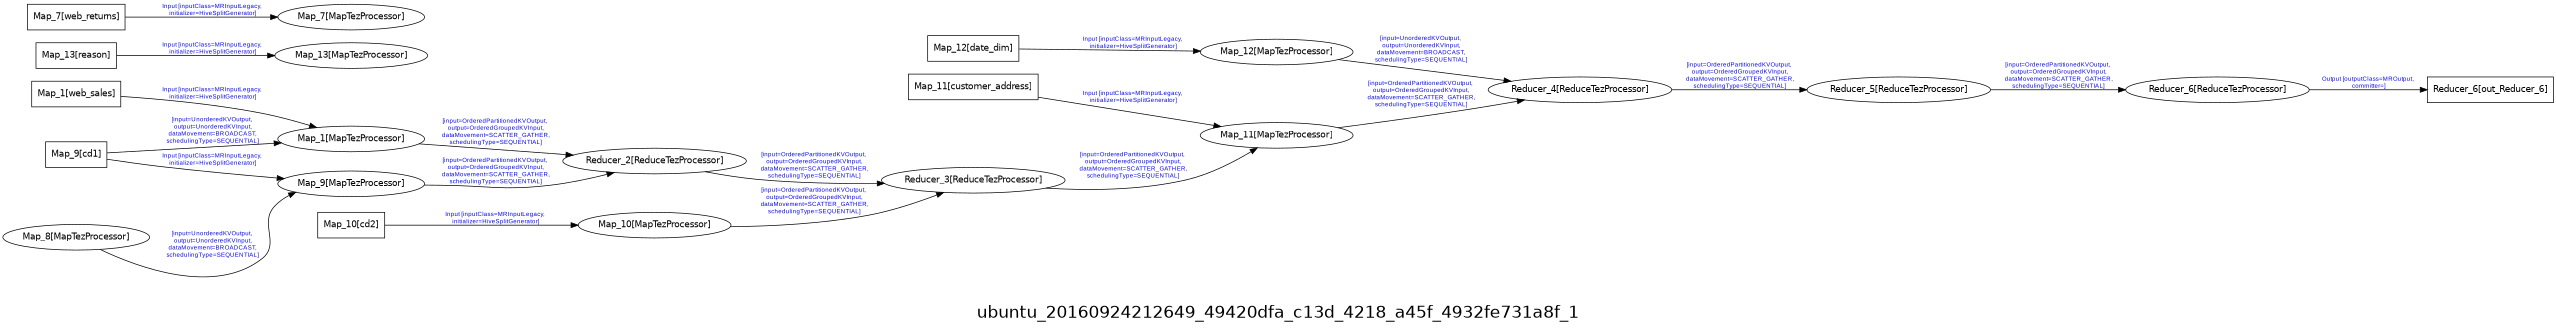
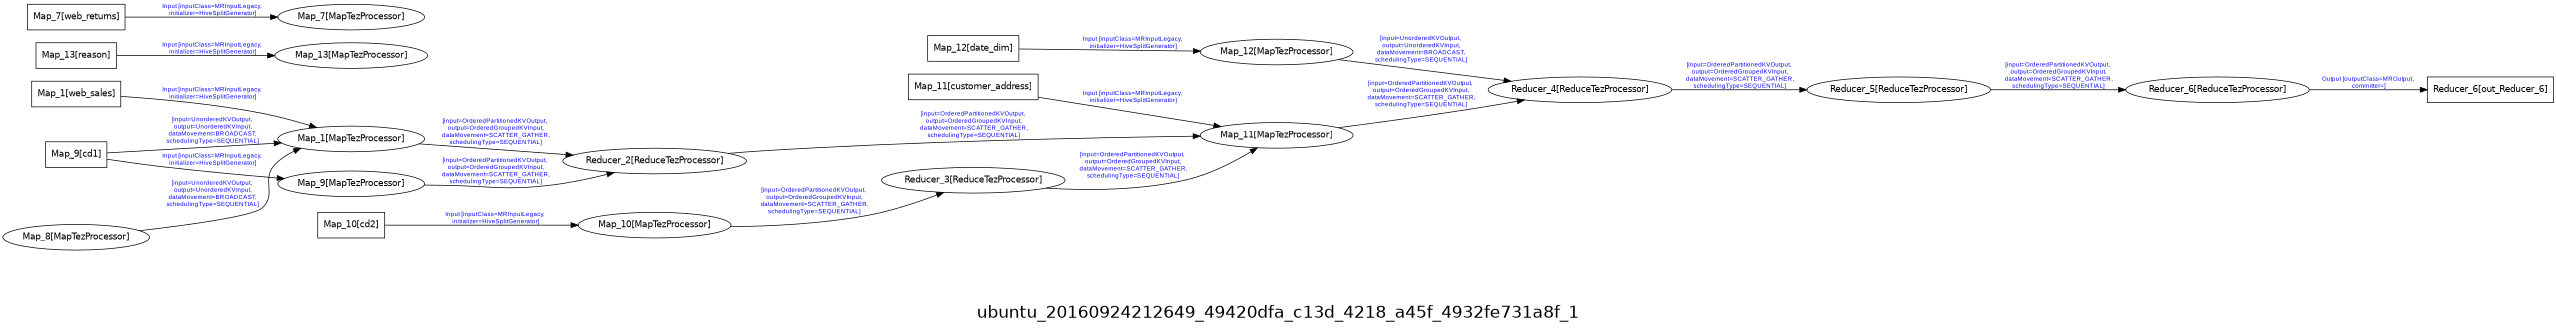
(791, 182) -> (961, 142)
(218, 276) -> (236, 216)
